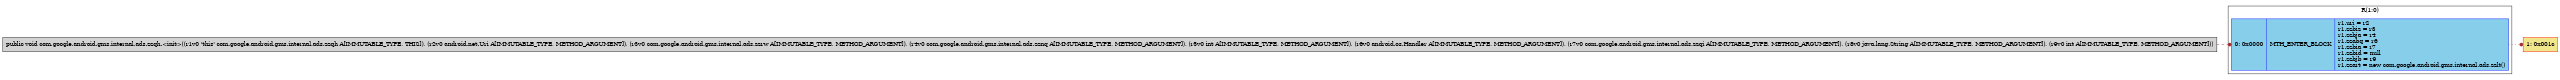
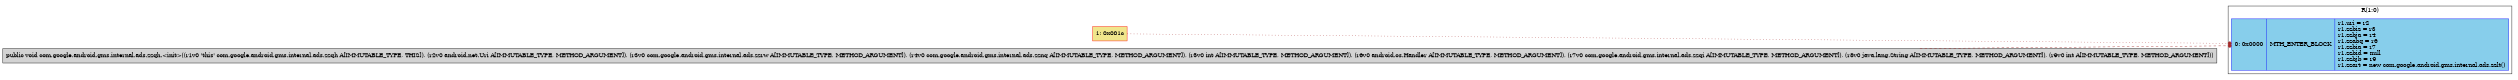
(2514, 45) -> (1678, 39)
